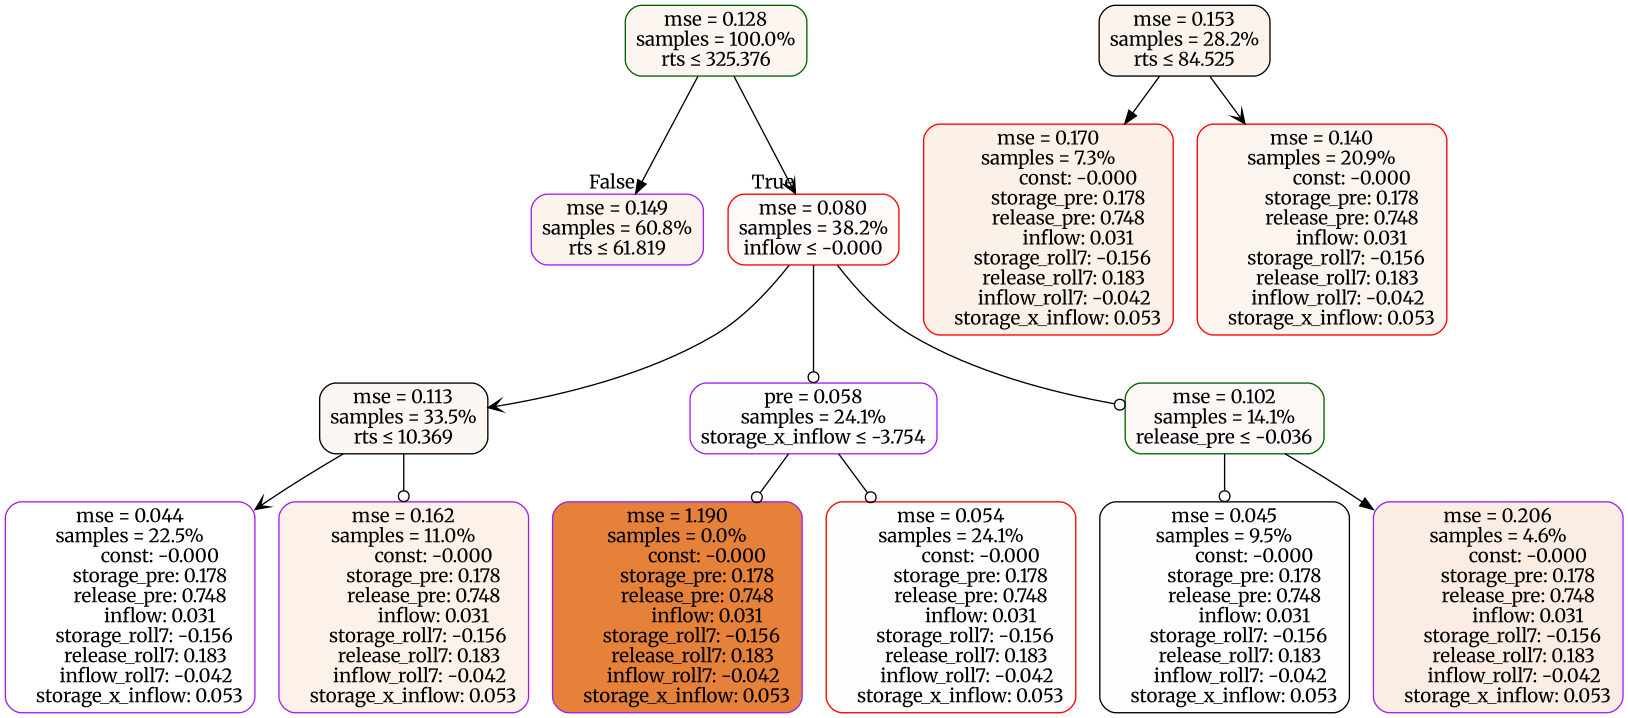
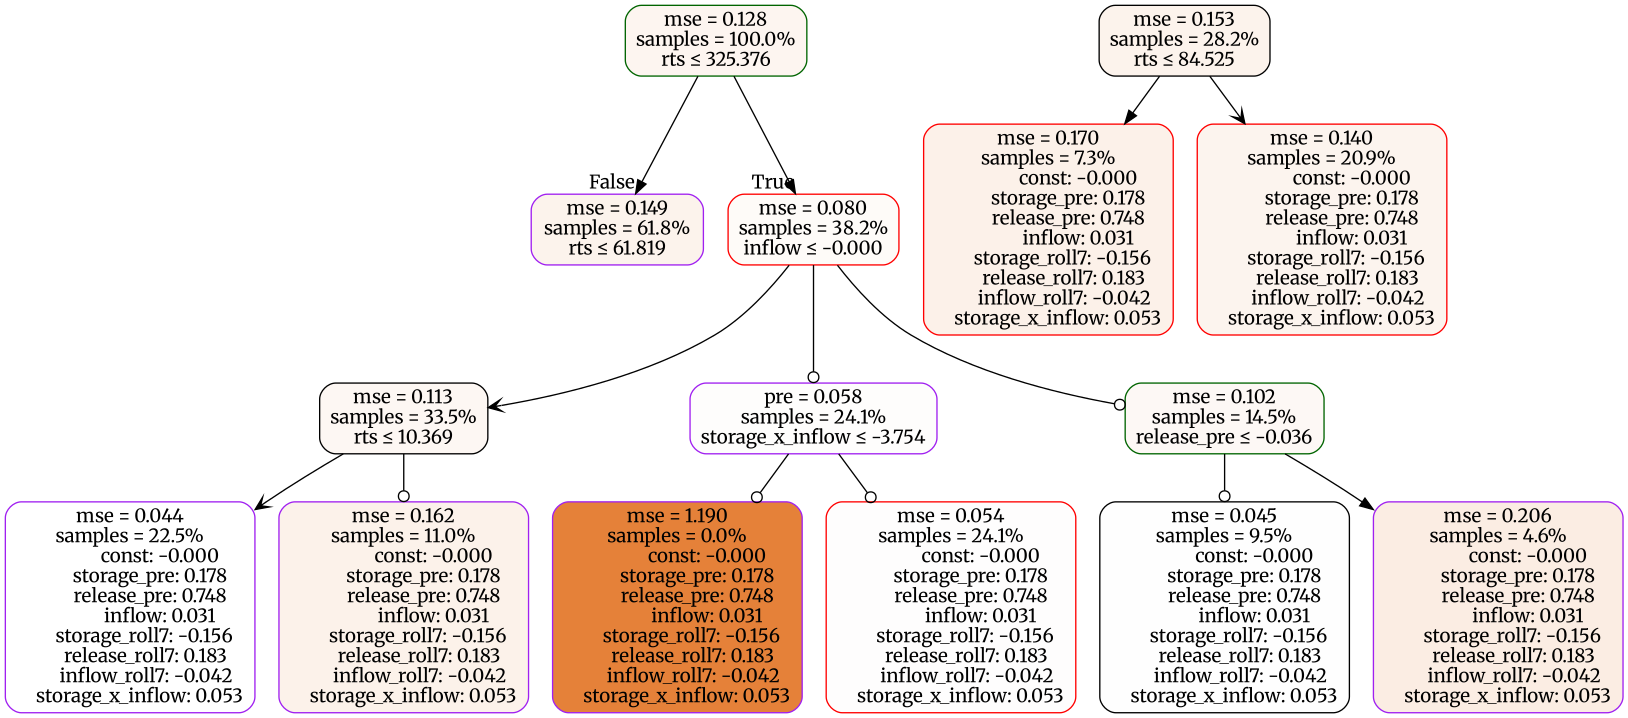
(762, 129) -> (762, 129)
(617, 230) -> (617, 230)
(1225, 418) -> (1225, 418)
